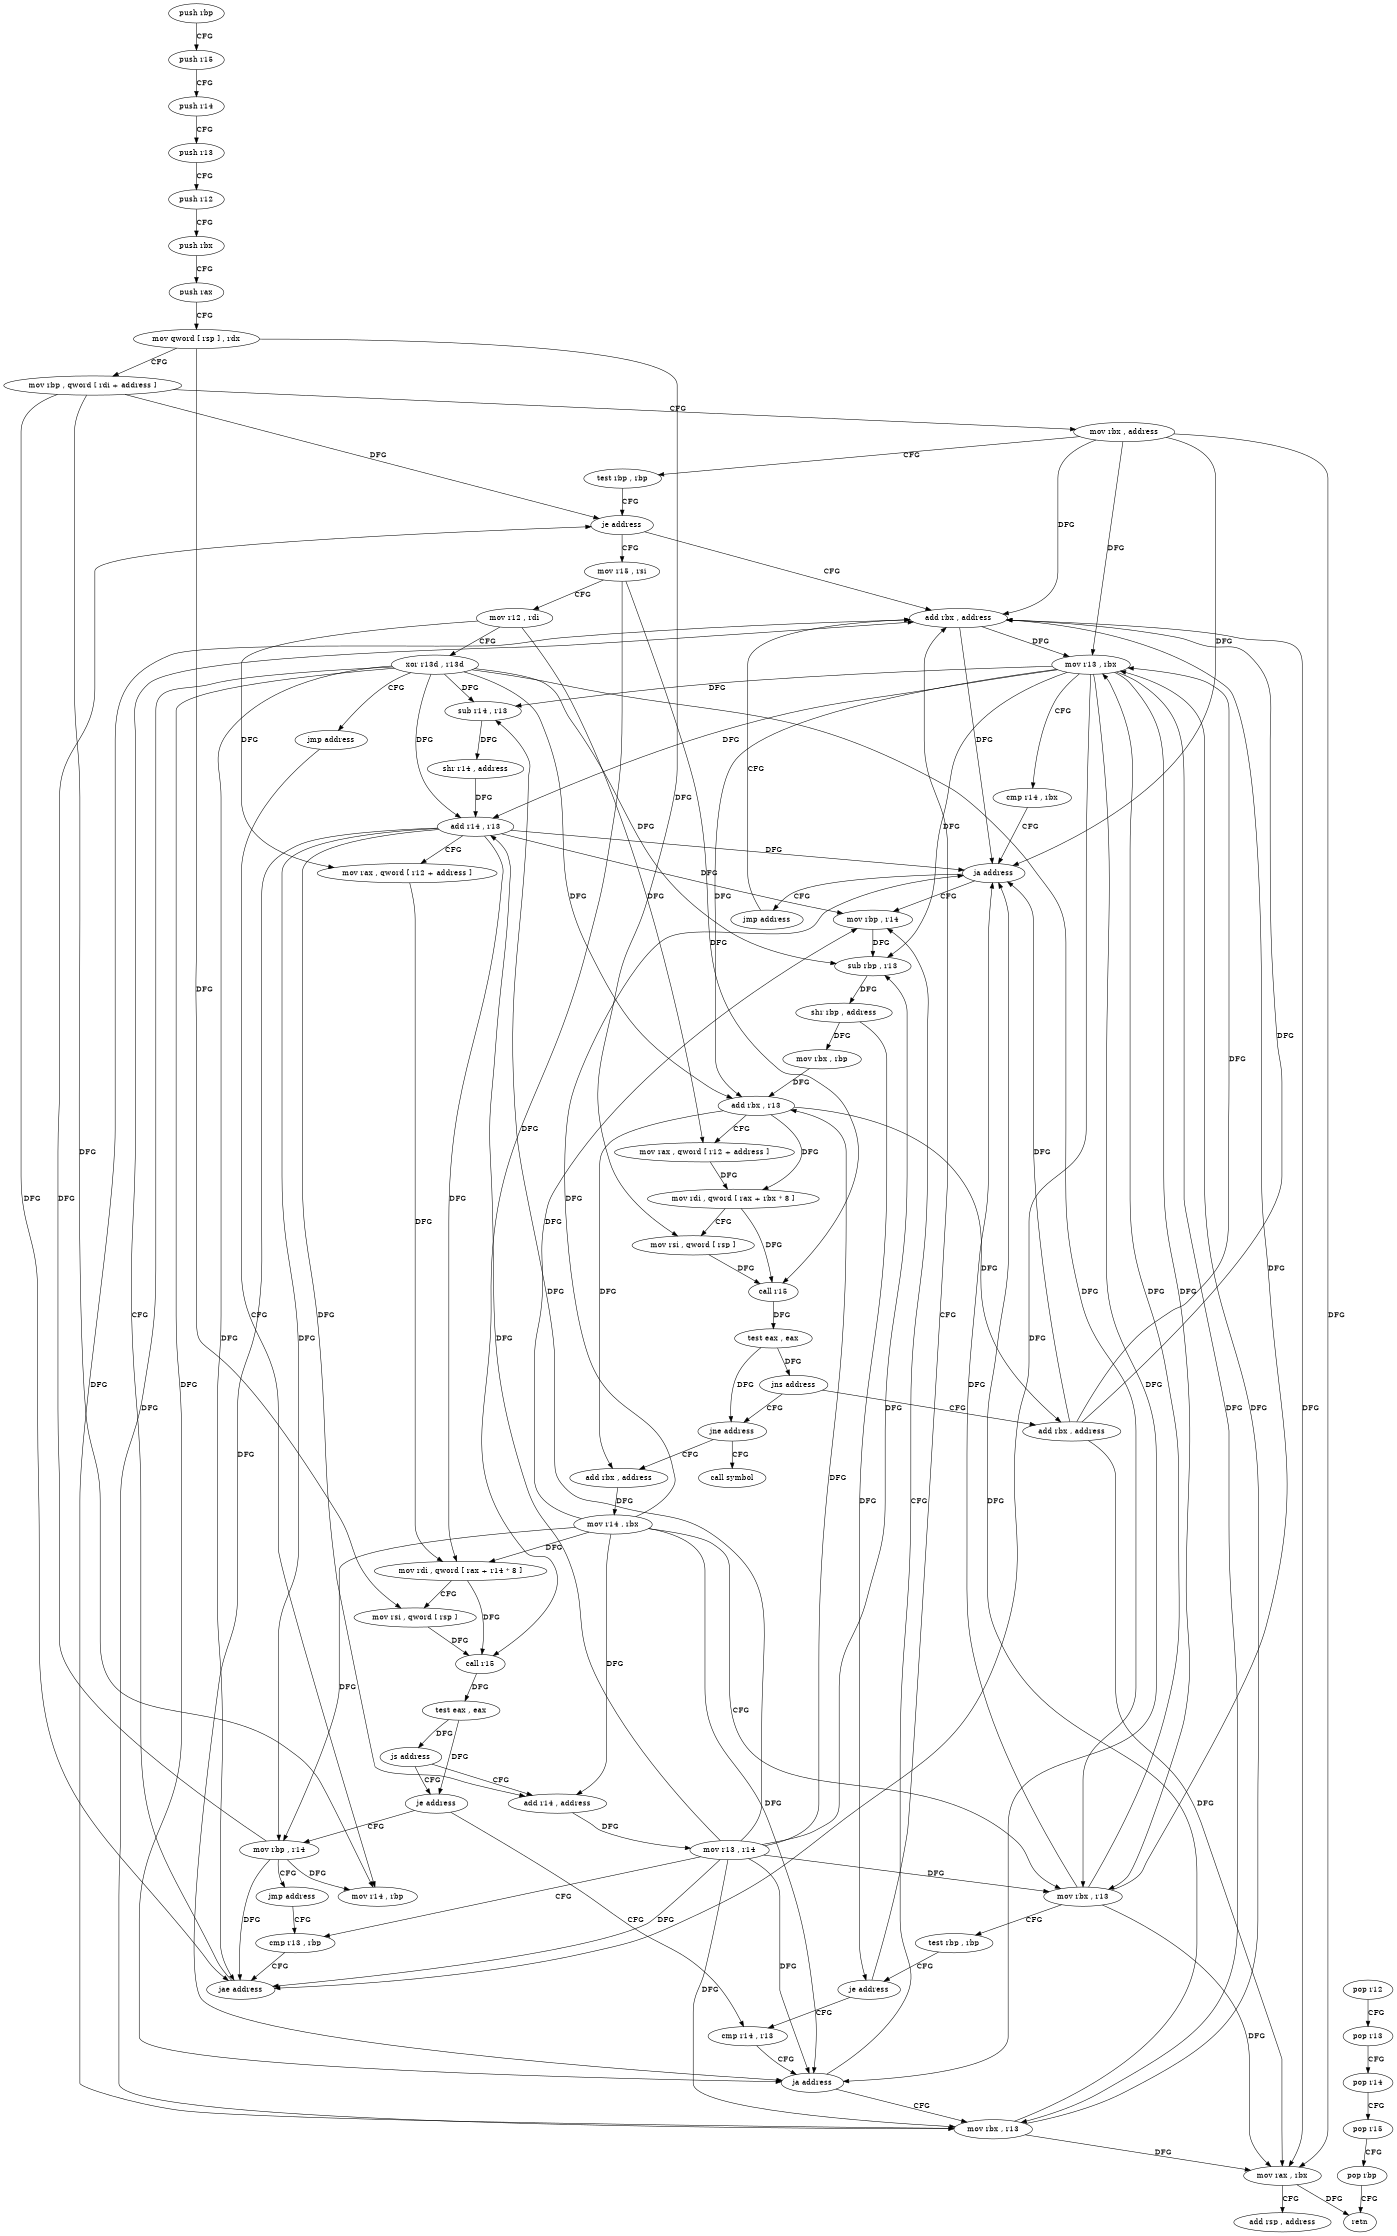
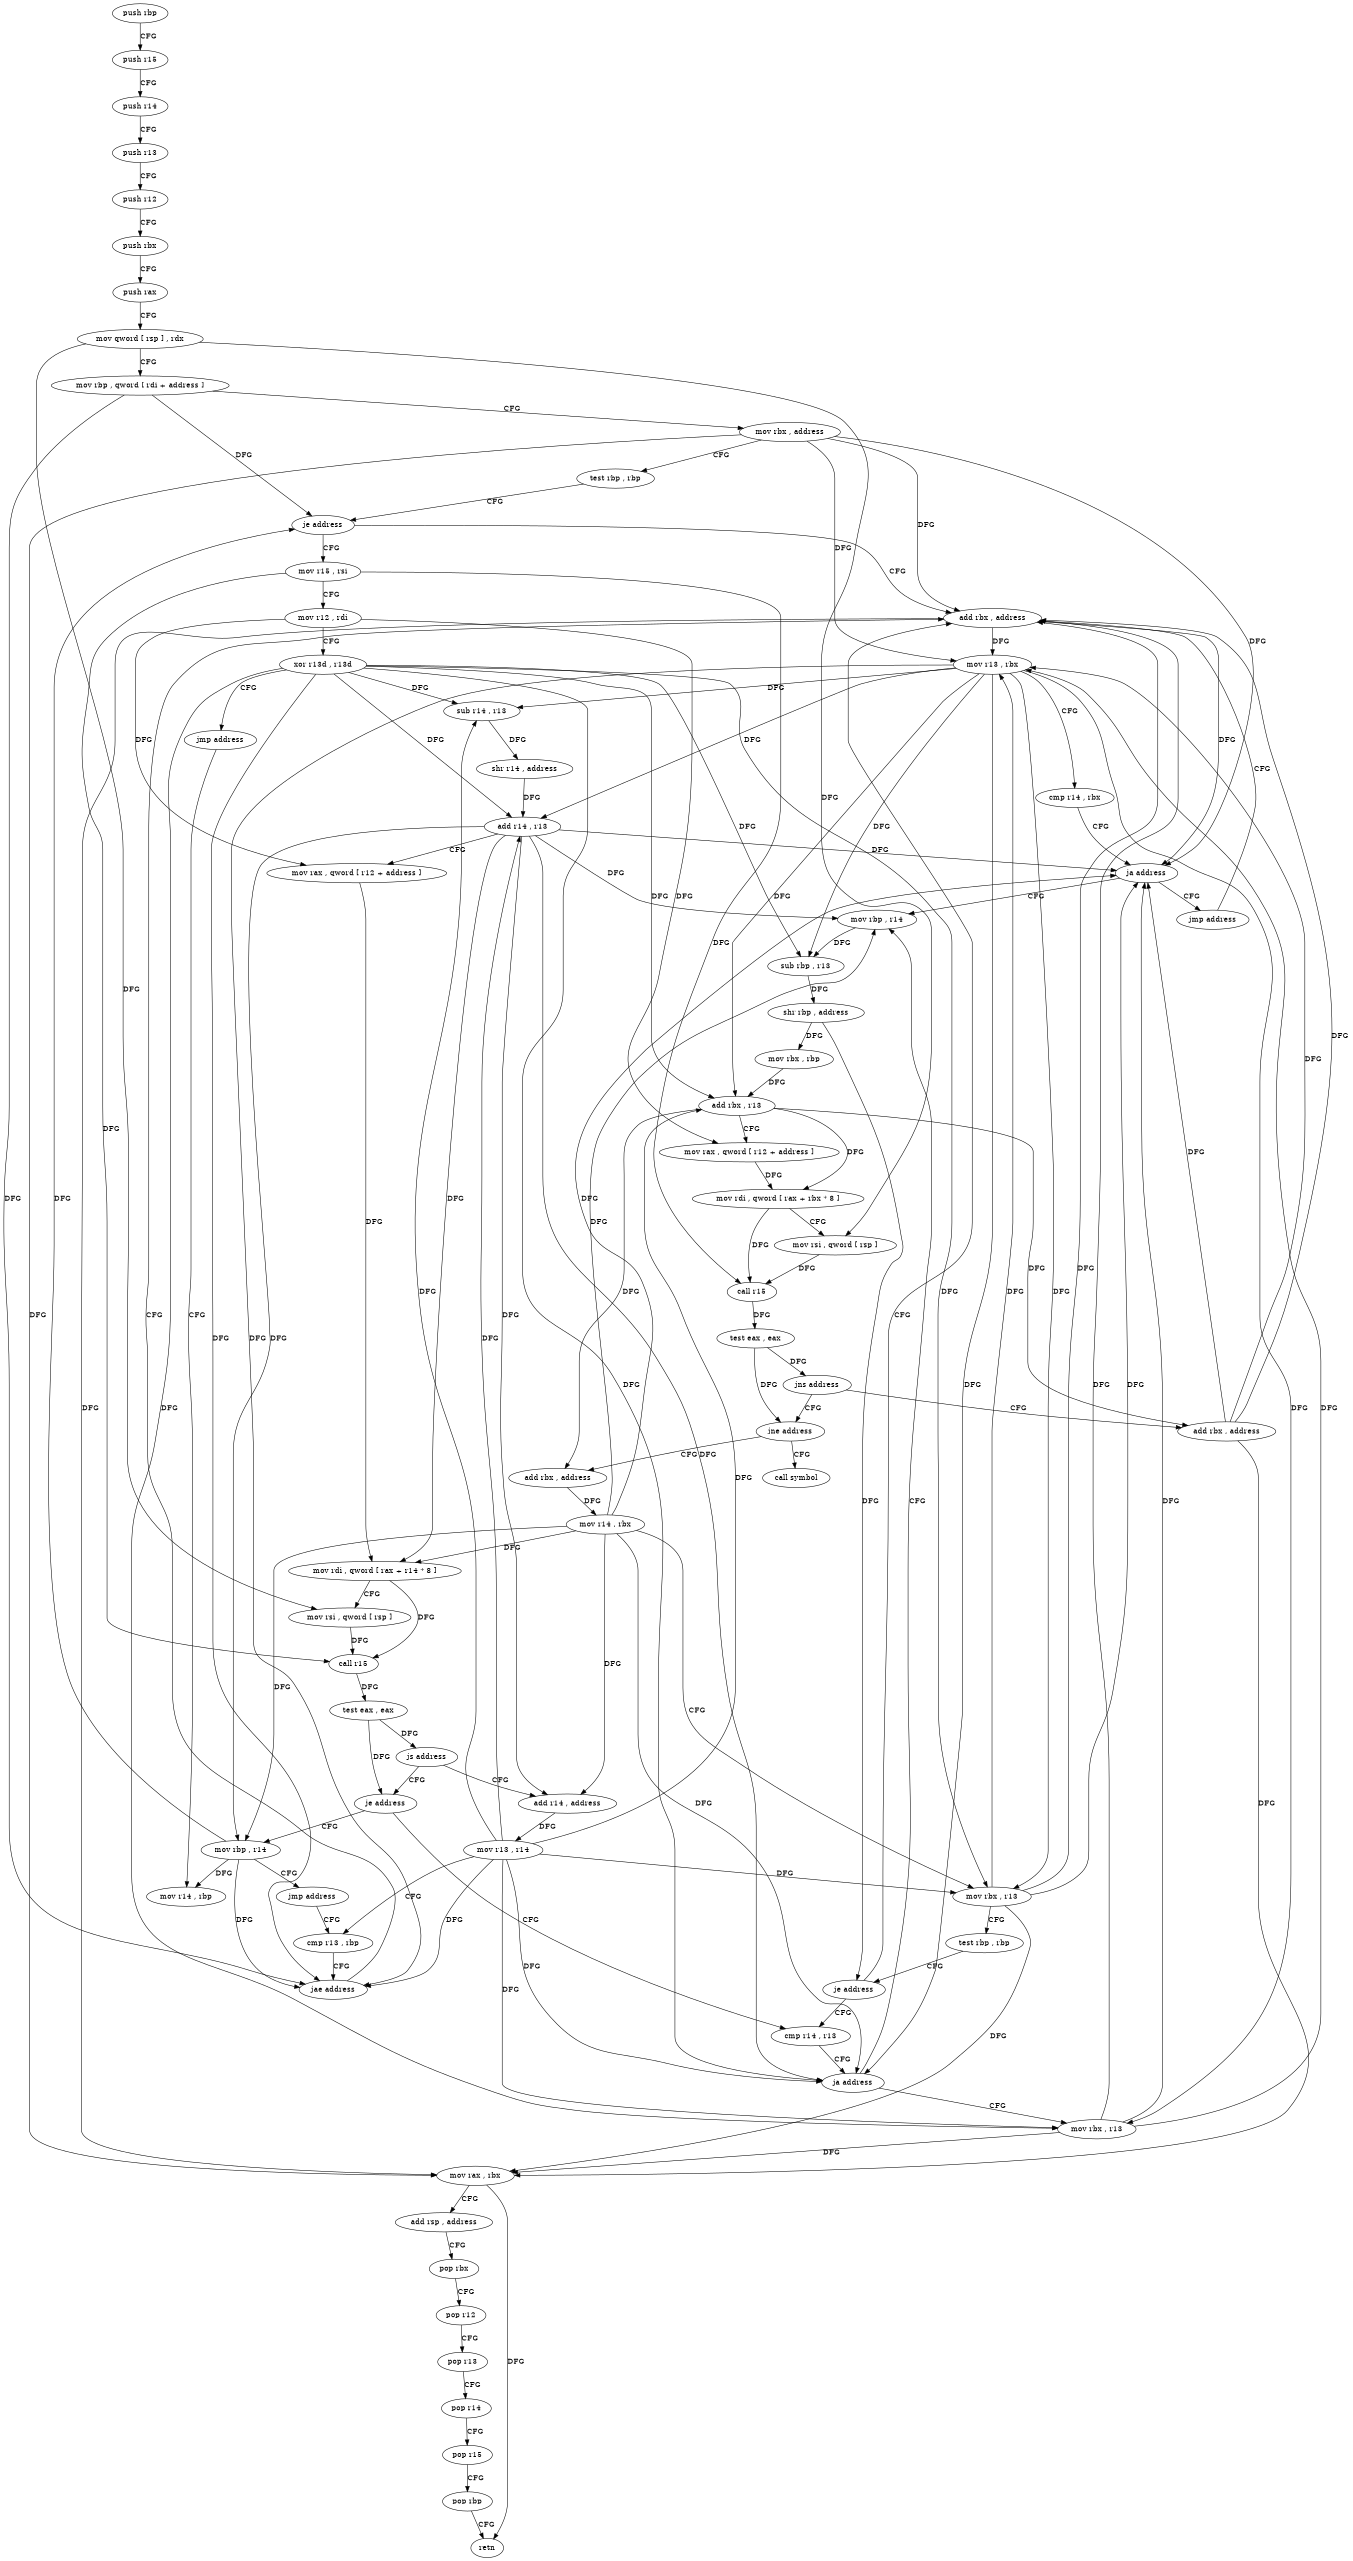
(80, 1214) -> none
(885, 1438) -> none
none -> (454, 2269)
